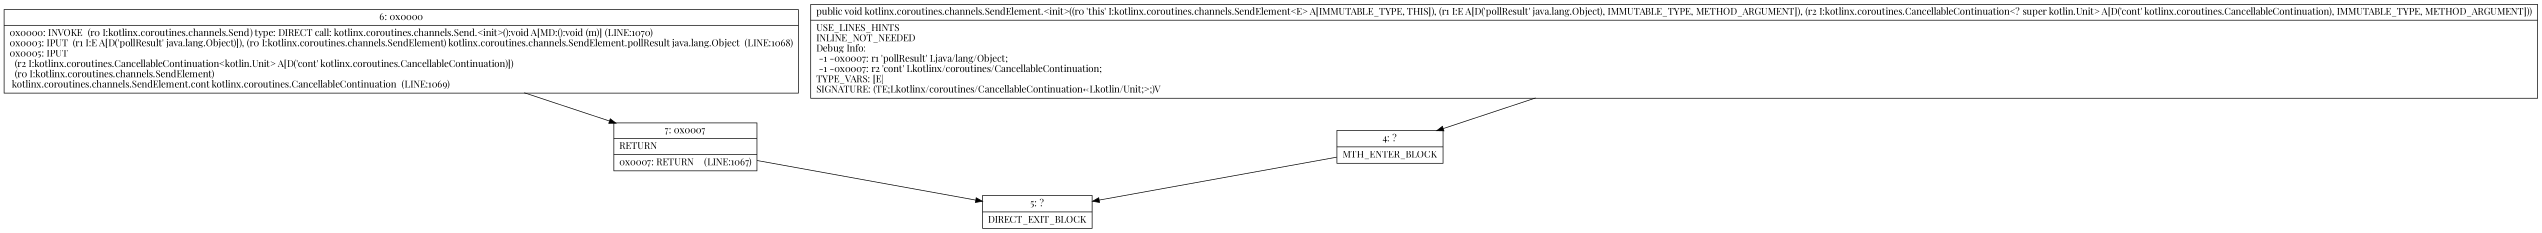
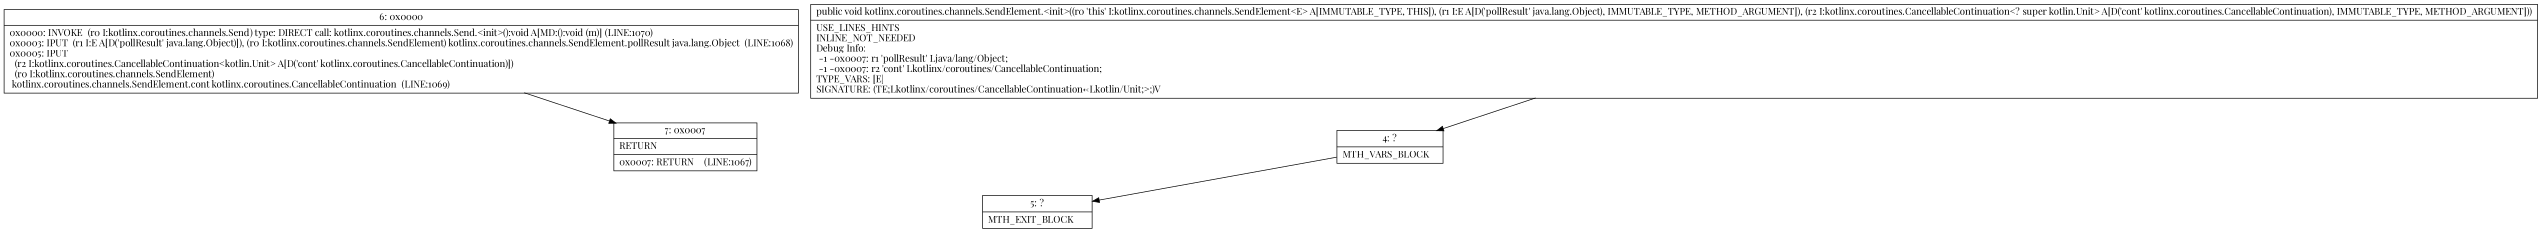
(1390, 155) -> (1386, 155)
(866, 180) -> none
(1037, 220) -> (1031, 220)
